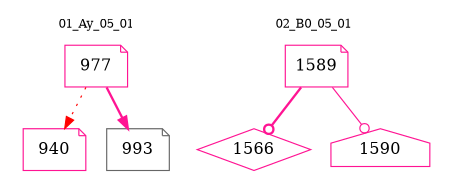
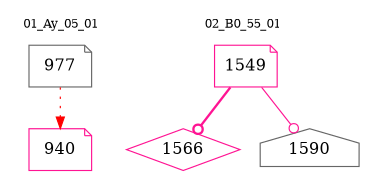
(314, 25) -> (243, 25)
(96, 66) -> (60, 66)
(317, 66) -> (246, 66)
(138, 150) -> none
(380, 150) -> (310, 150)
